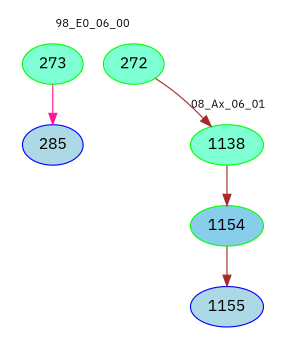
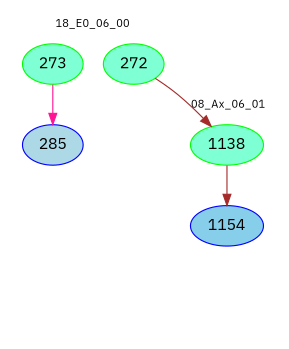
(93, 24) -> (93, 24)
(227, 226) -> (227, 226)
(227, 307) -> none
